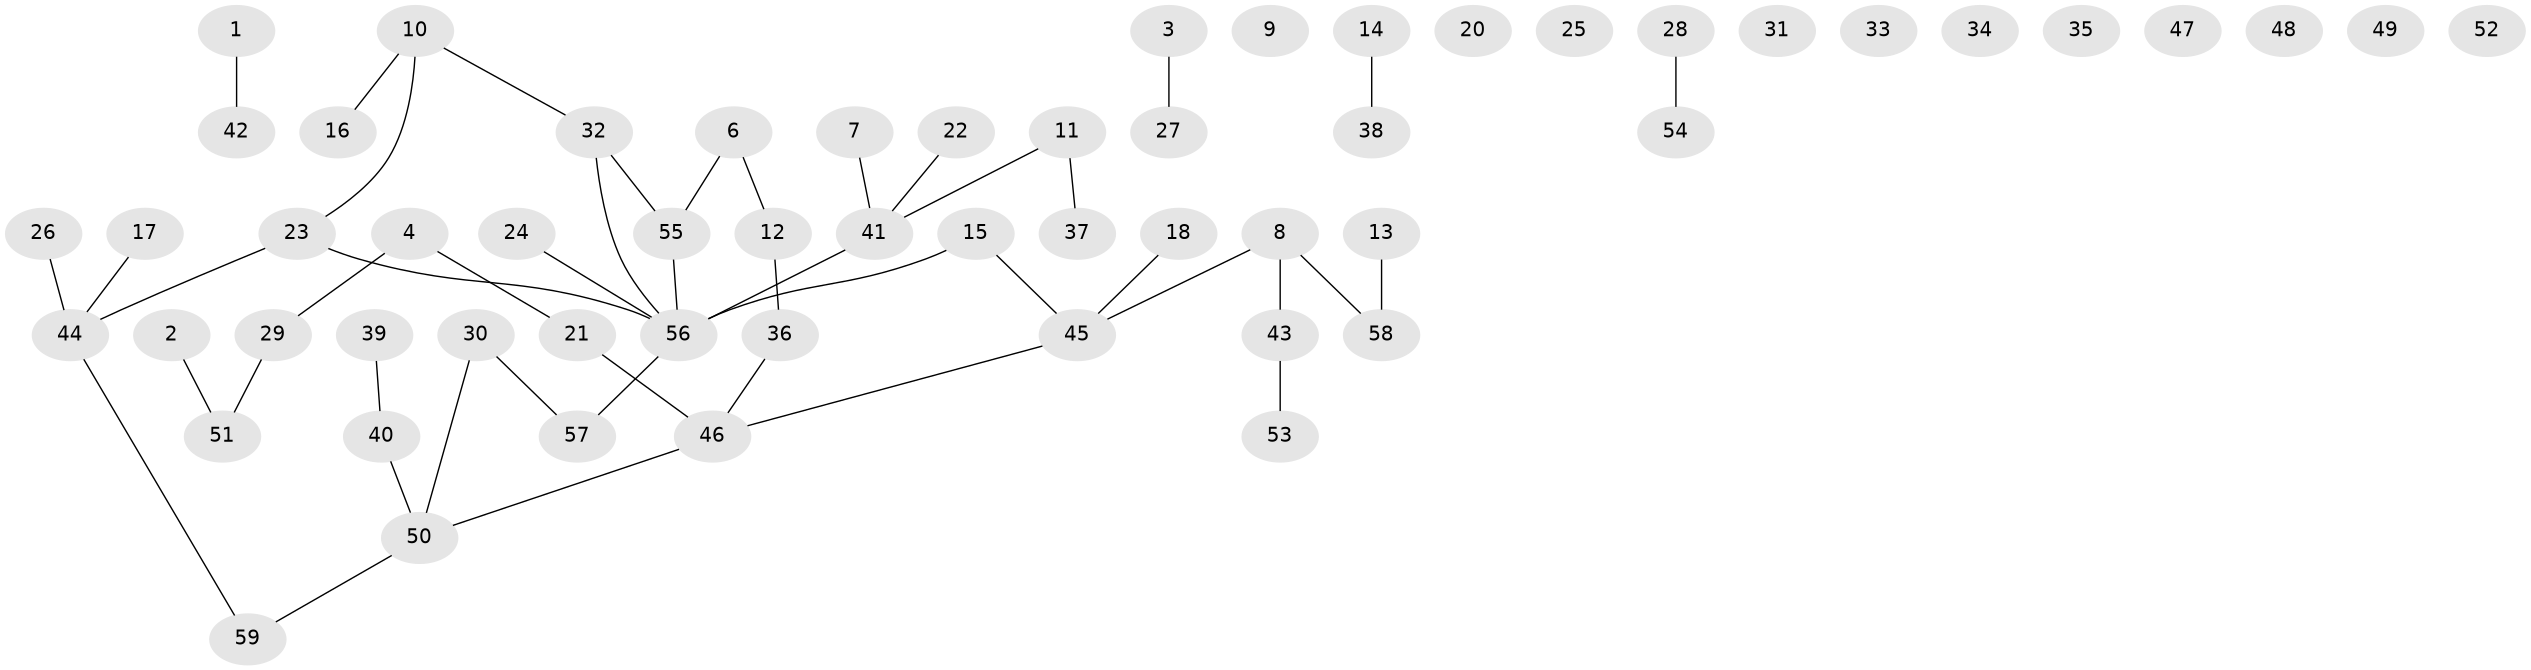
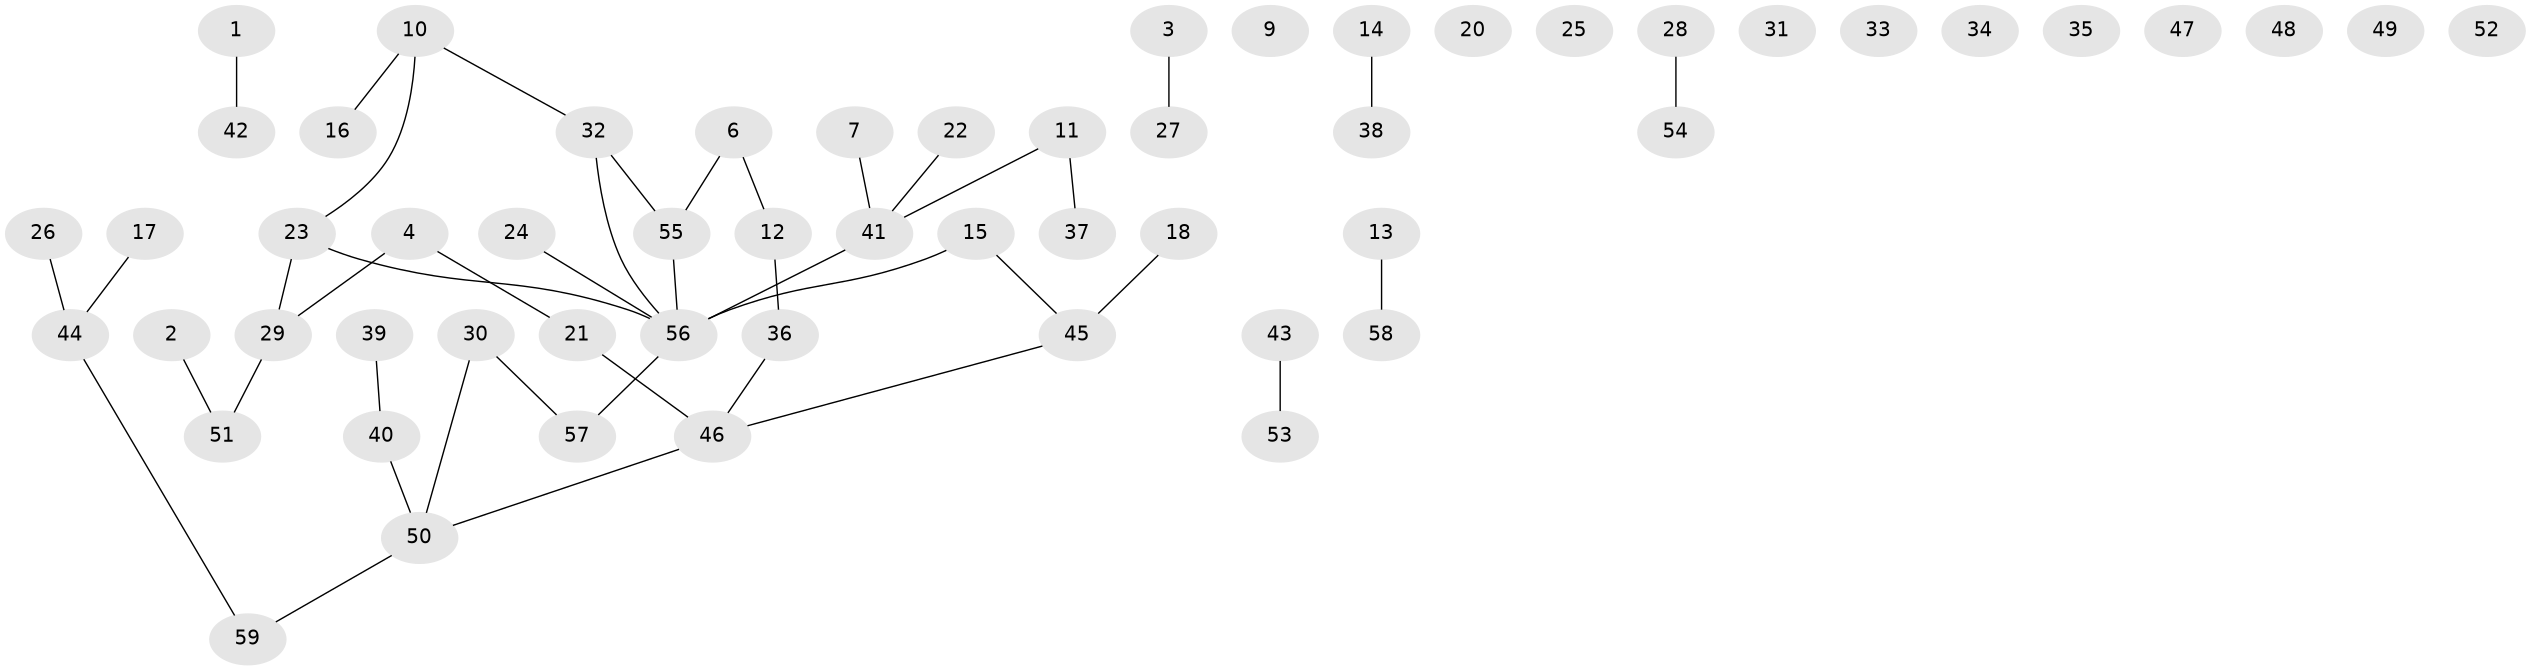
(1280, 234) -> none
(182, 283) -> (285, 284)
